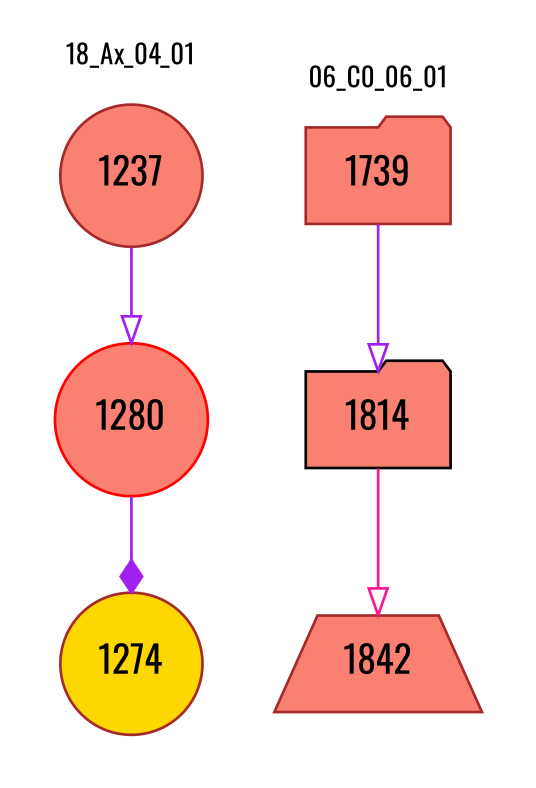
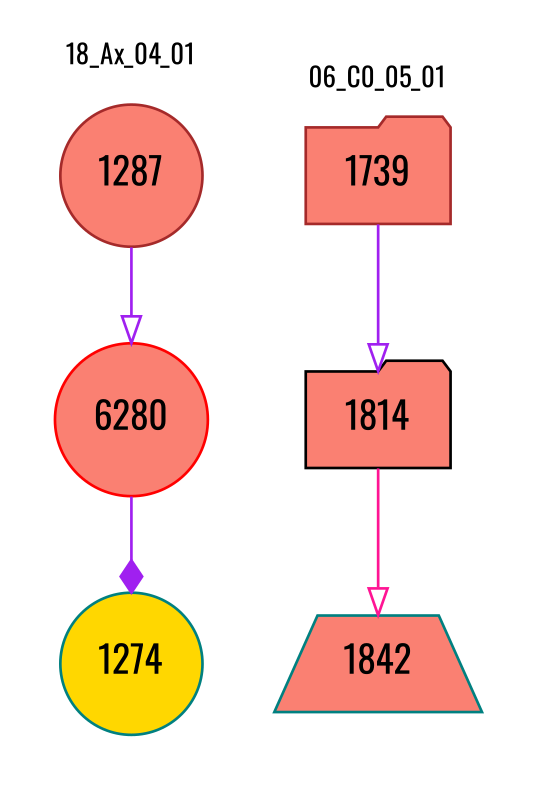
(378, 80) -> (378, 80)
(131, 176) -> (131, 176)
(131, 420) -> (131, 420)
(131, 664) -> (131, 664)
(378, 664) -> (378, 664)
